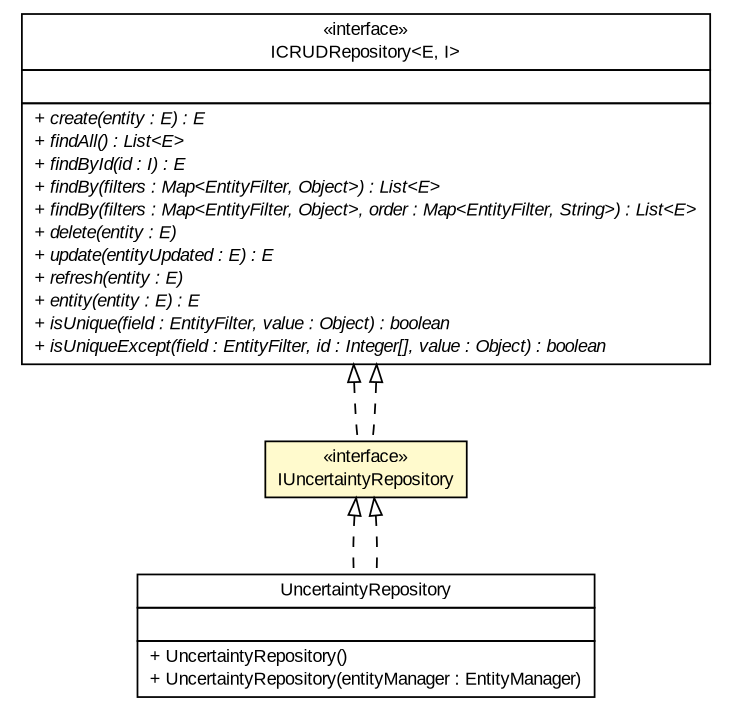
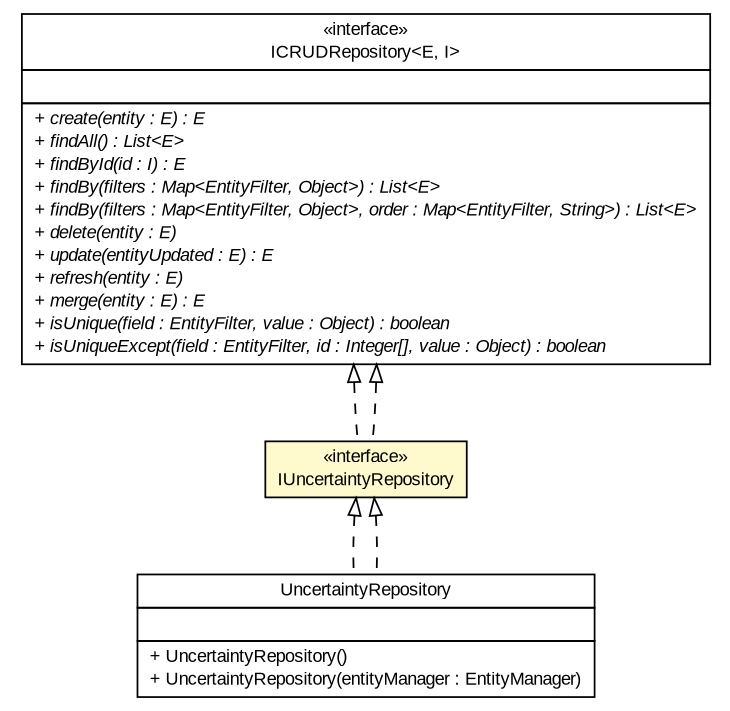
(117, 301) -> (120, 301)
